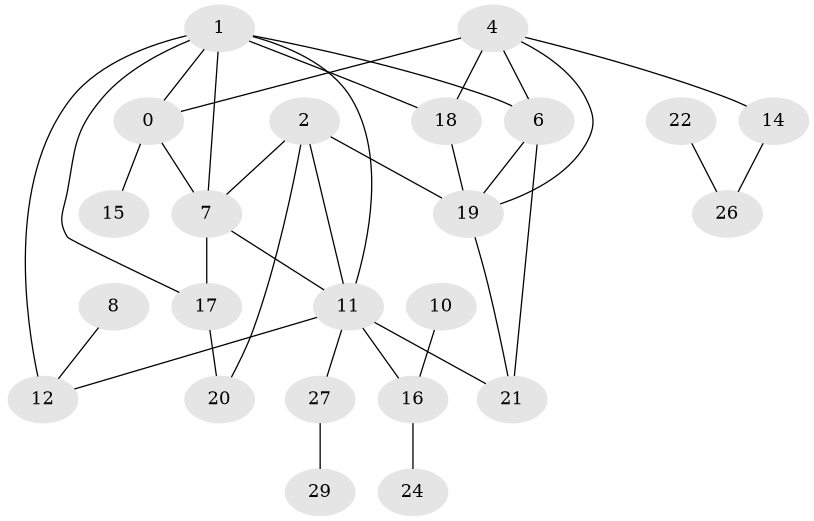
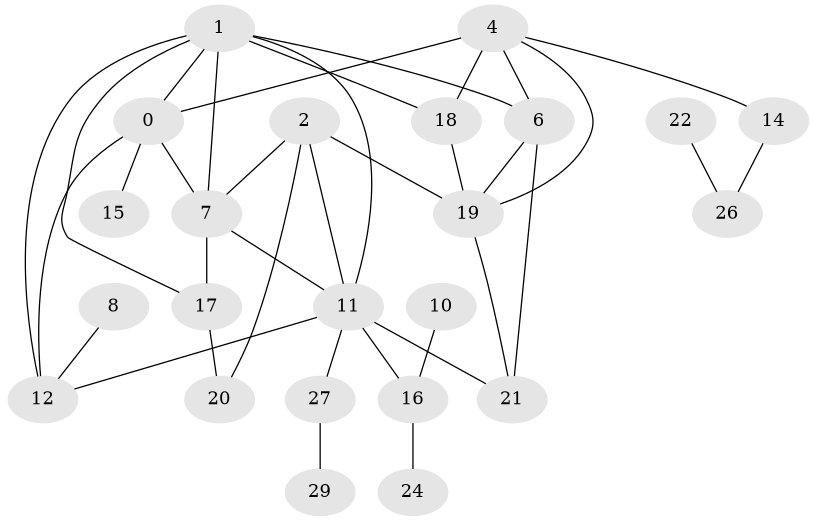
none -> (48, 243)
